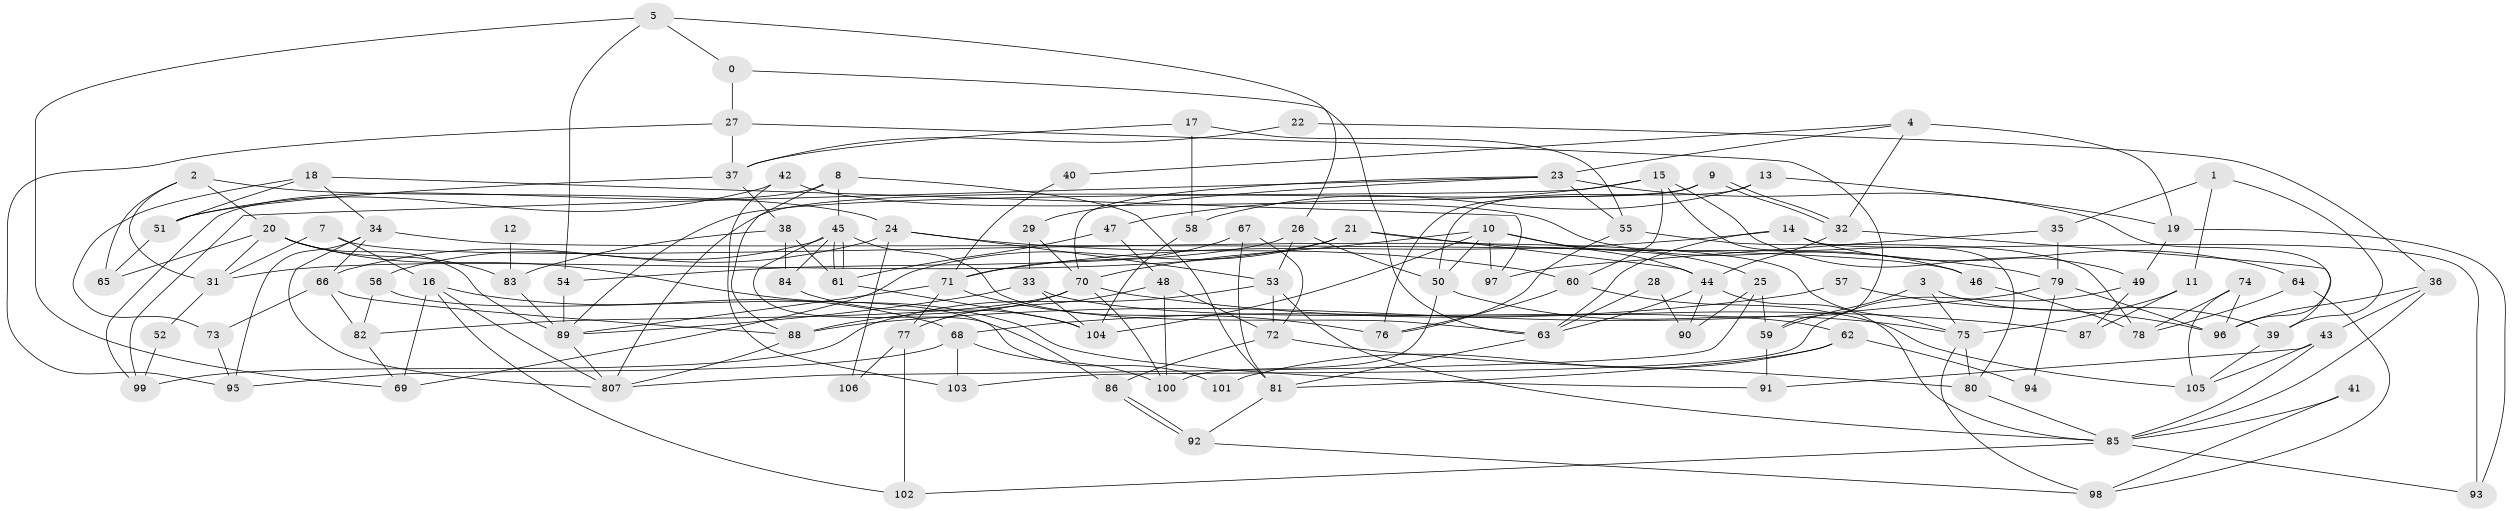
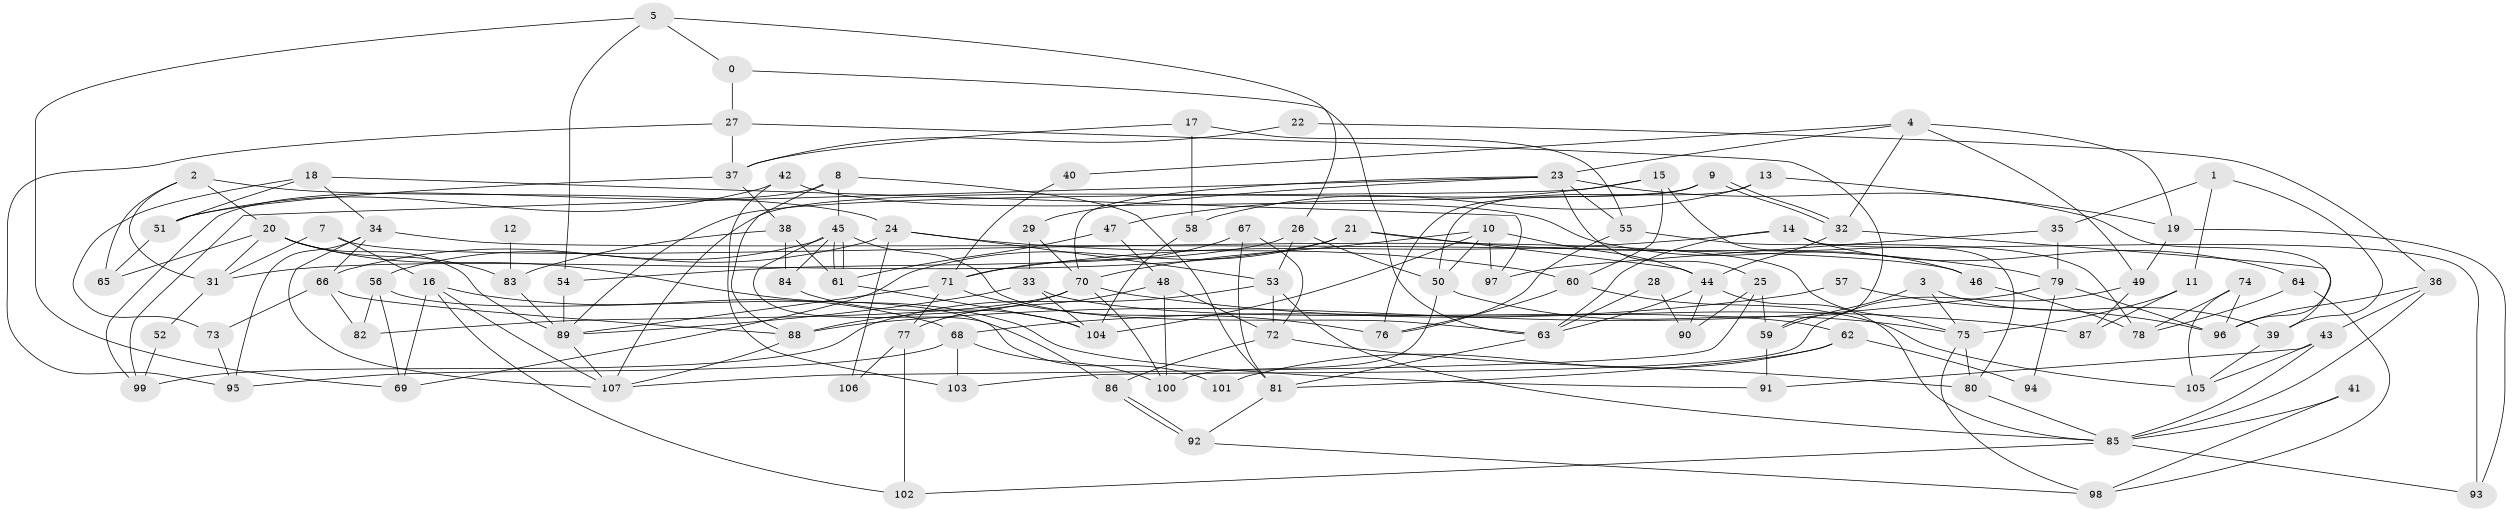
(1627, 251) -> (1682, 261)
(1890, 267) -> (2041, 185)
(379, 359) -> (391, 337)
(612, 389) -> (612, 389)
